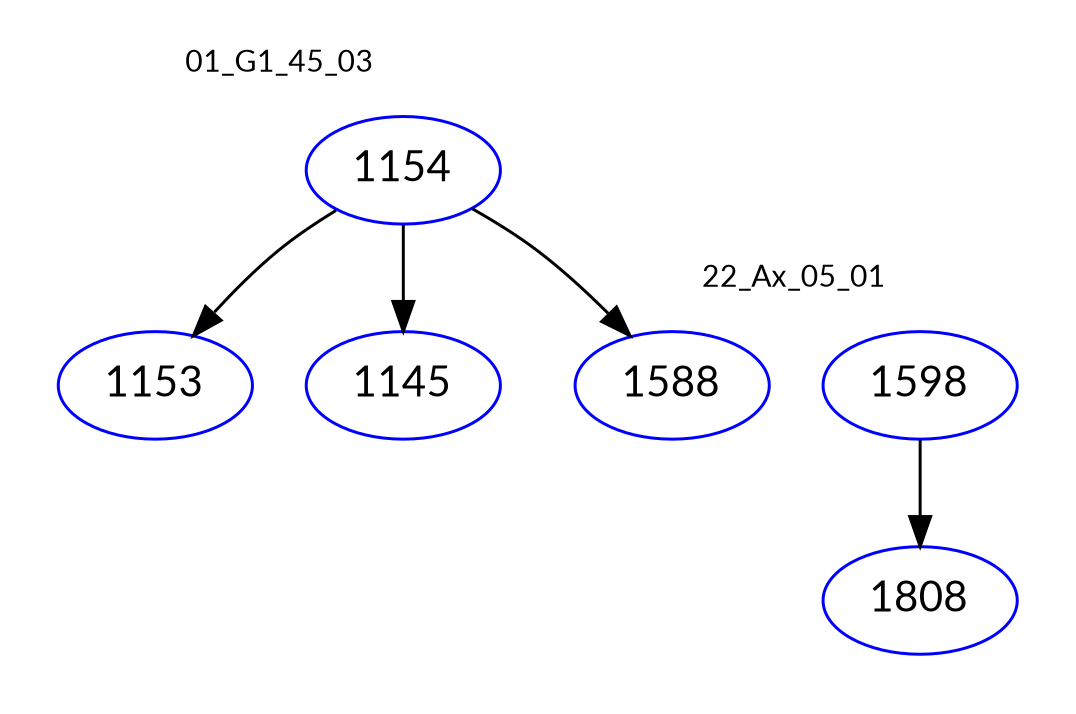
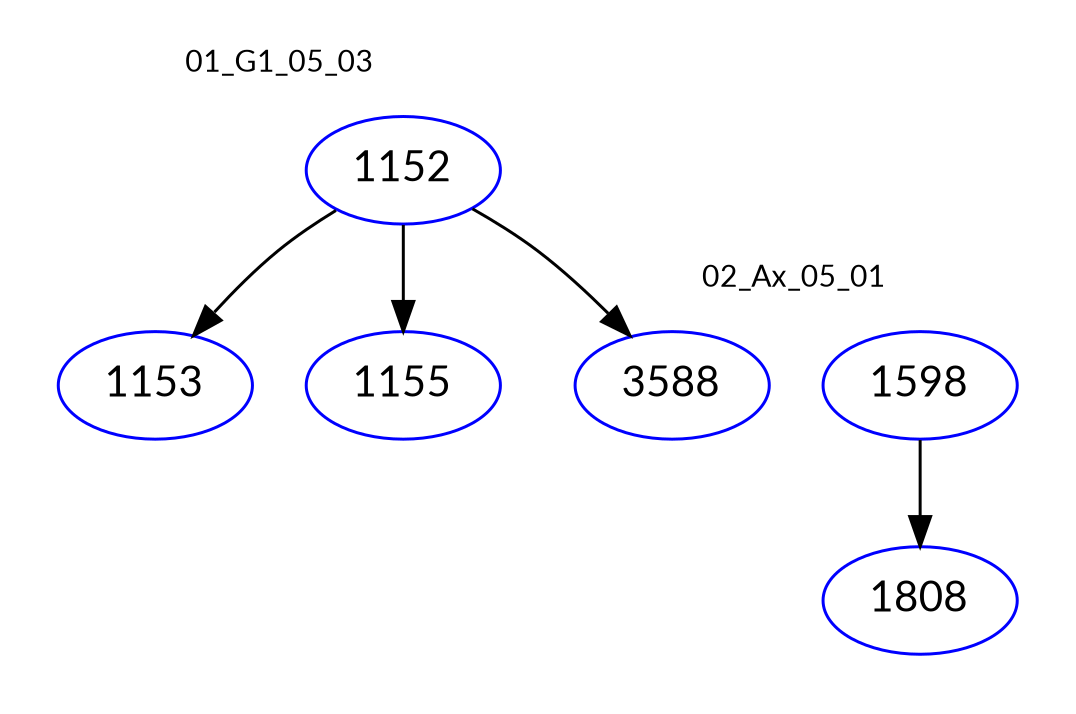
(281, 64) -> (281, 64)
(403, 170) -> (403, 170)
(795, 279) -> (795, 279)
(403, 385) -> (403, 385)
(672, 385) -> (672, 385)
